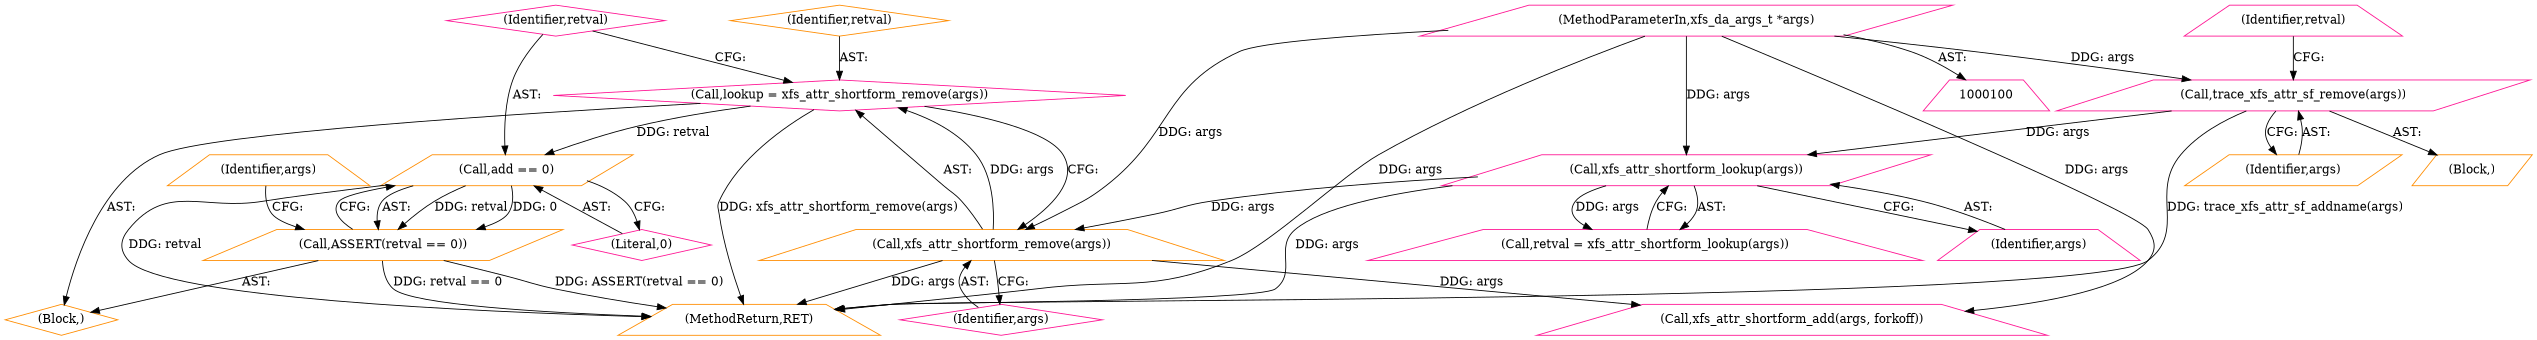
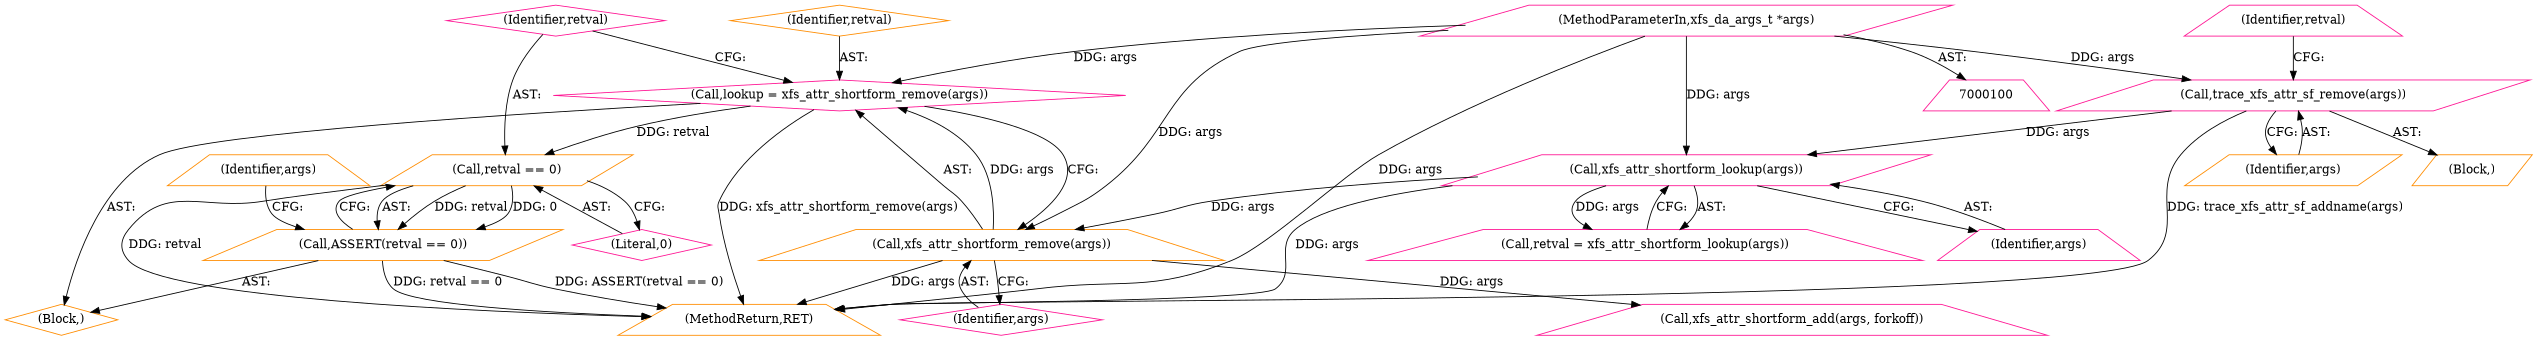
(1986, 95) -> (1986, 95)
(507, 170) -> (507, 170)
(2037, 172) -> (1182, 41)
